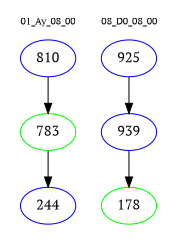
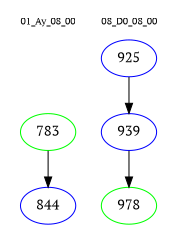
(48, 58) -> none
(48, 206) -> (48, 206)
(129, 206) -> (129, 206)
